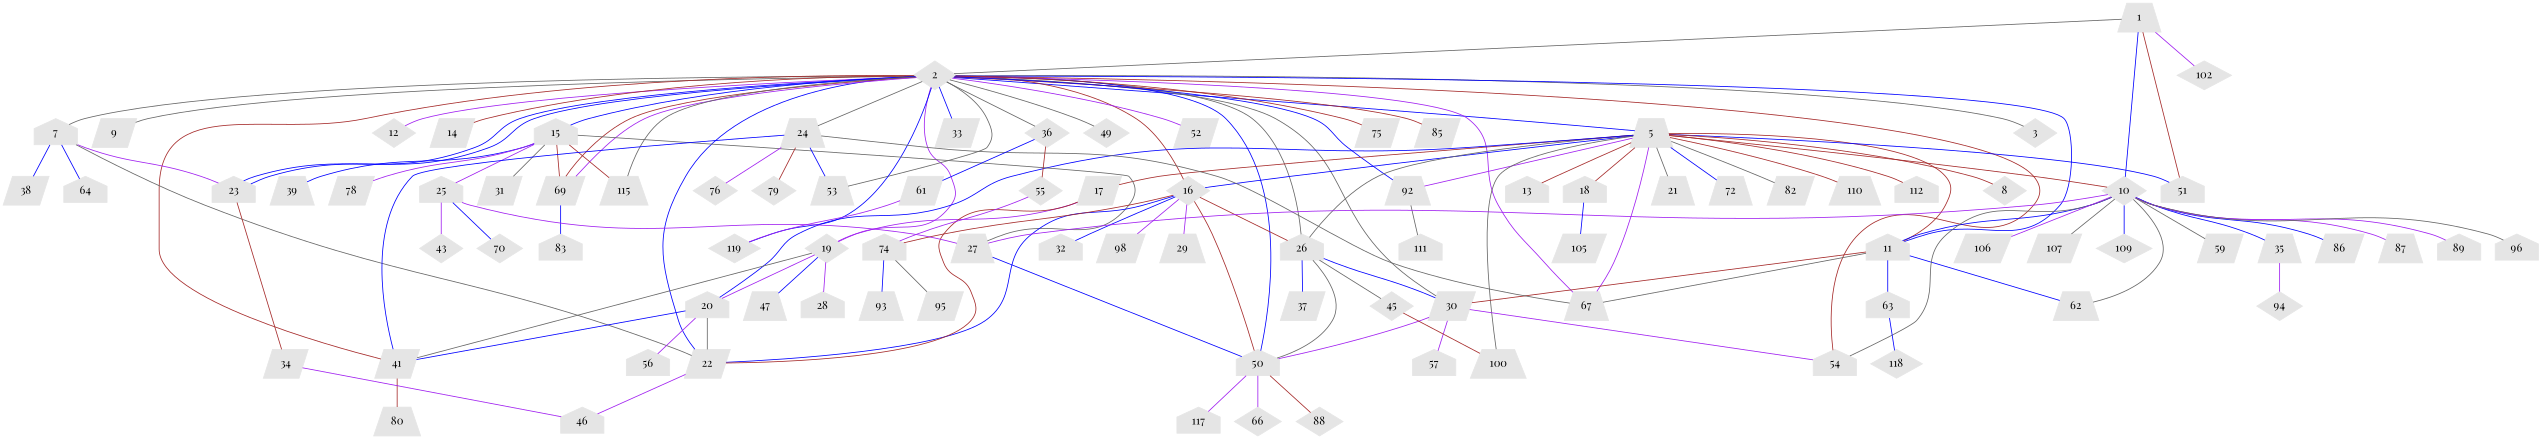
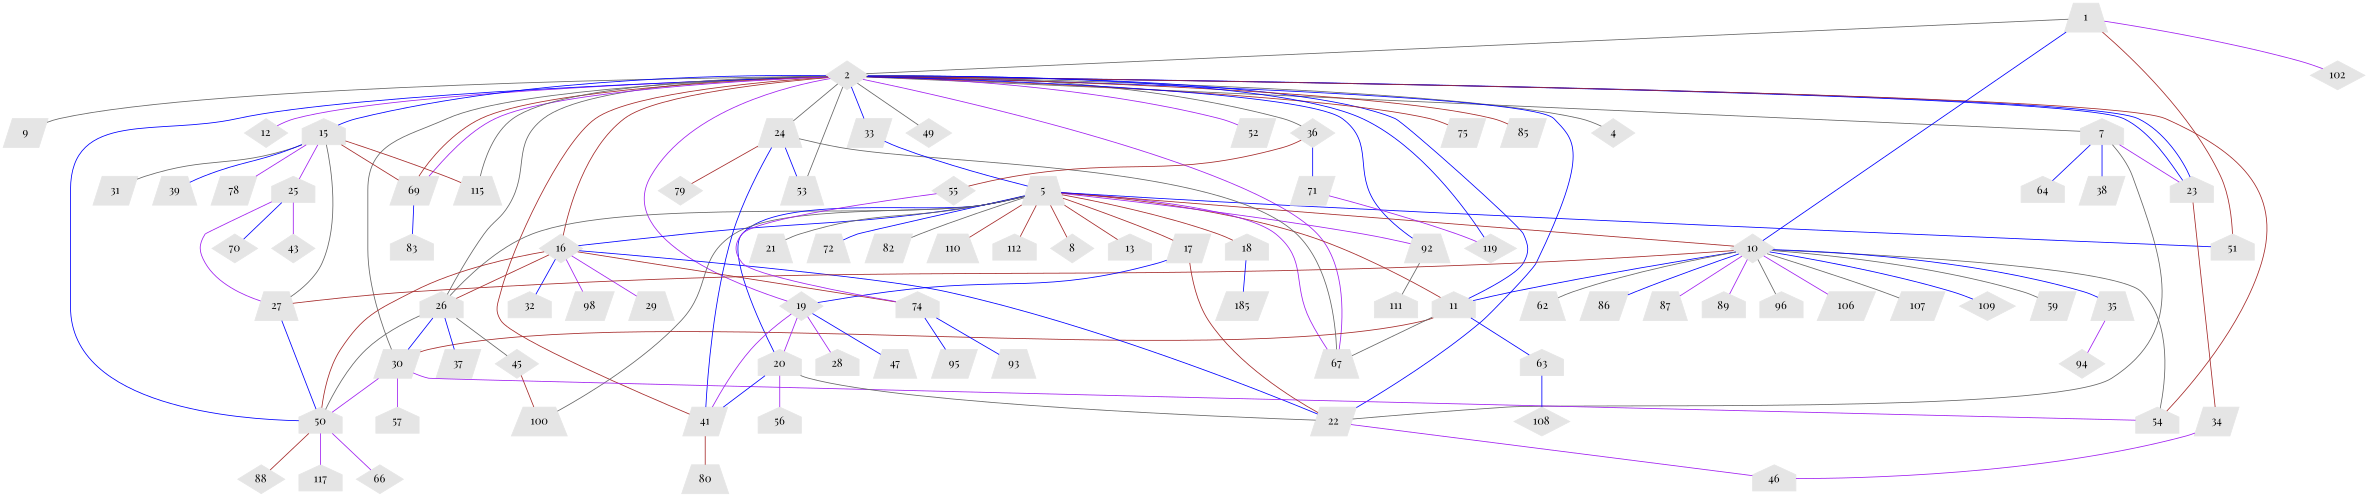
(1396, 111) -> (955, 166)
(452, 133) -> none
(2035, 133) -> (1613, 133)
(715, 191) -> none
(921, 191) -> (1313, 191)
(1548, 214) -> (1013, 273)
(988, 219) -> (993, 284)
(1579, 248) -> (1242, 306)
(911, 276) -> (934, 331)
(1985, 278) -> none
(614, 305) -> (746, 355)
(1897, 364) -> (1542, 422)
